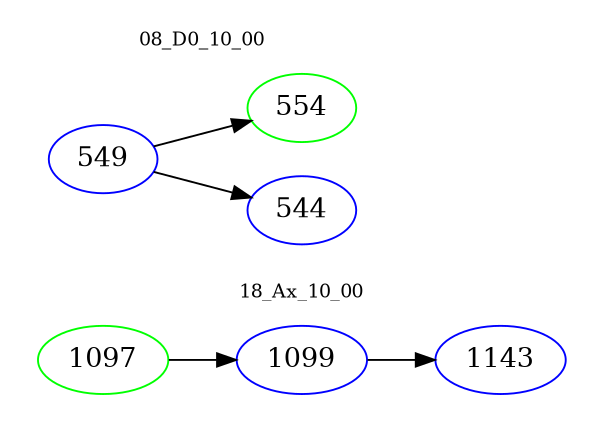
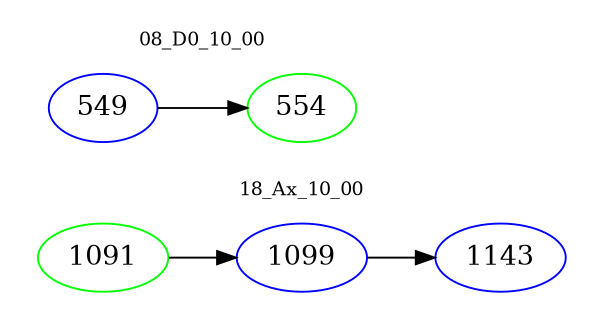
(302, 210) -> none
(103, 360) -> (103, 258)
